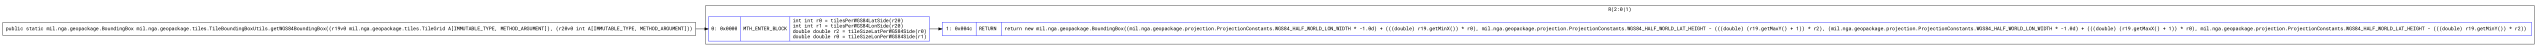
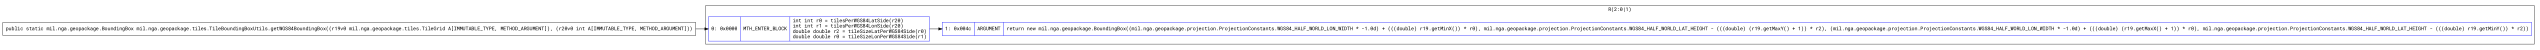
(988, 29) -> (989, 29)
